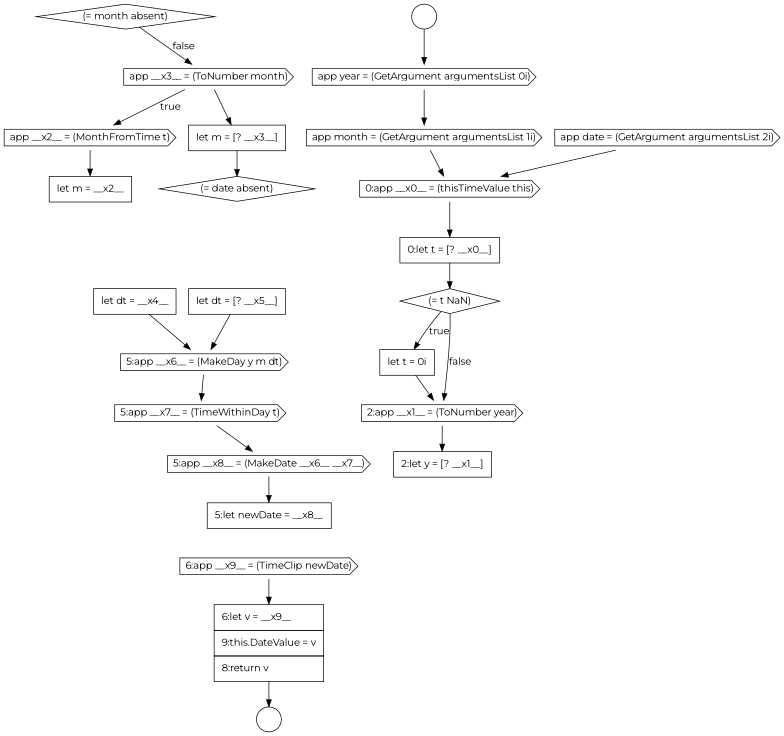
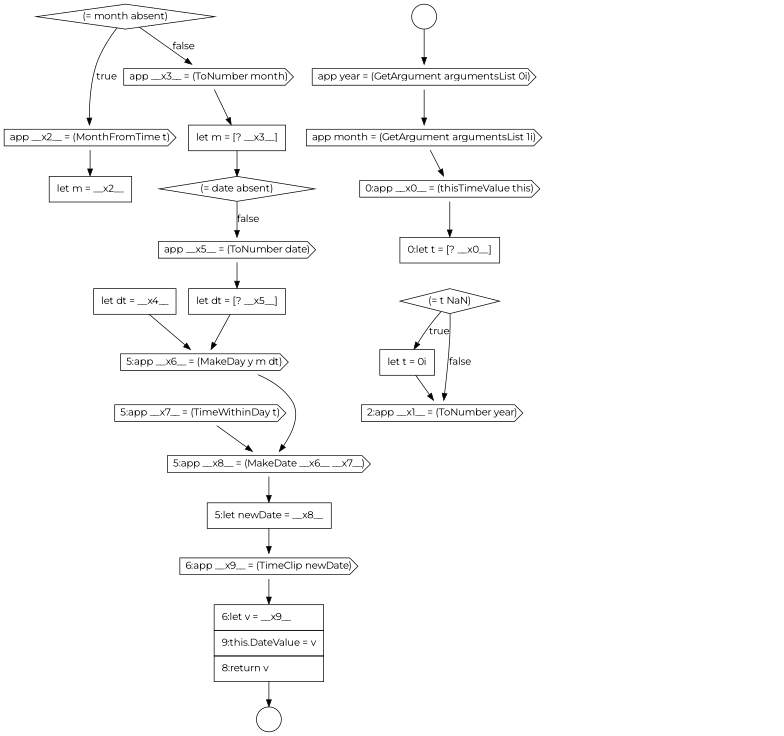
(152, 106) -> (95, 70)
(667, 138) -> none
none -> (237, 250)
(450, 272) -> none
(203, 384) -> (293, 403)
(442, 464) -> none
none -> (269, 537)
